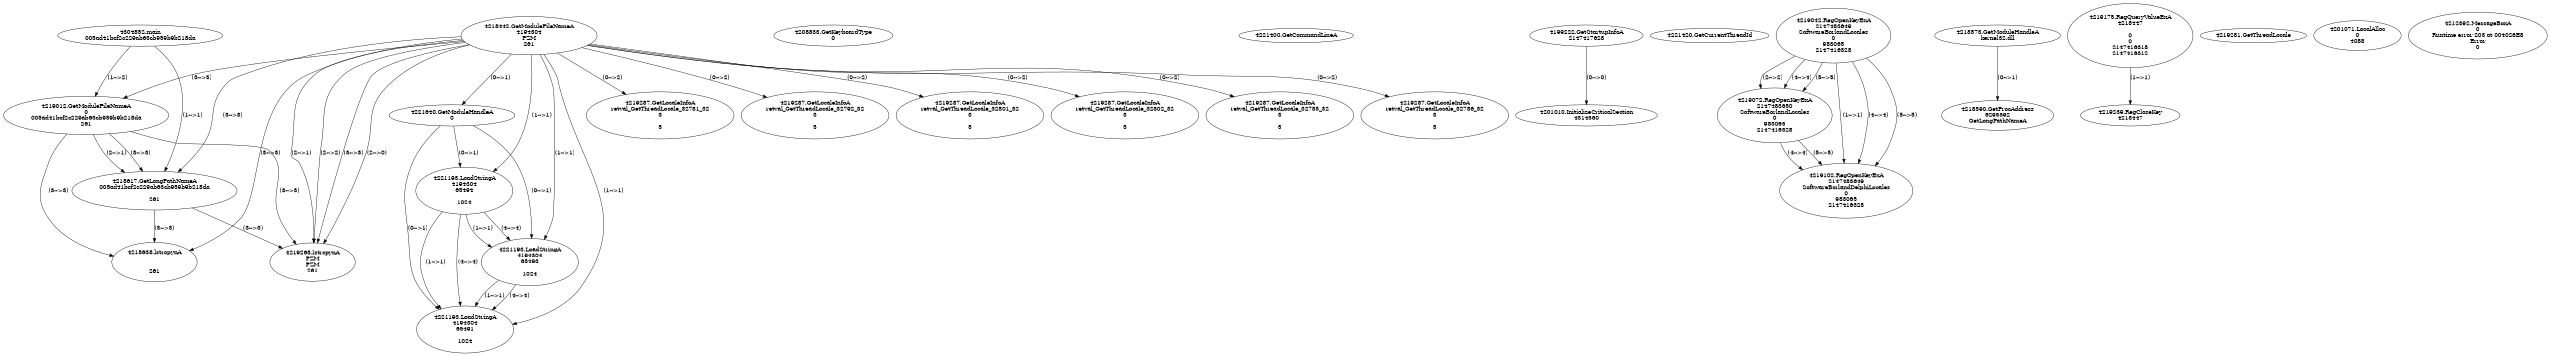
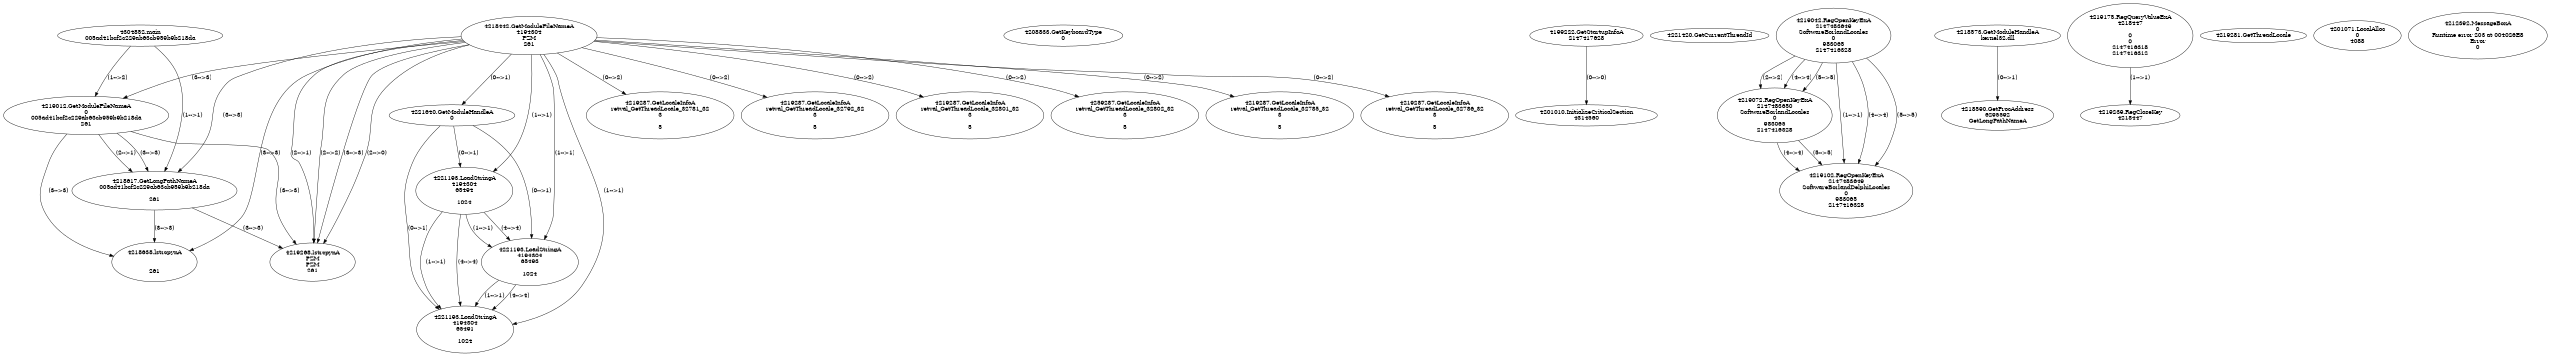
(1296, 36) -> none
(1125, 115) -> (1125, 115)
